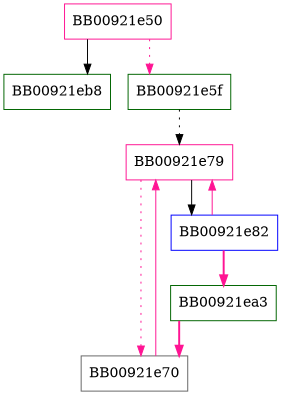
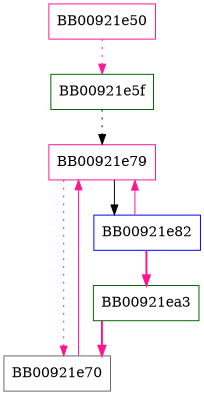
(57, 92) -> none
